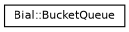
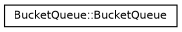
(65, 16) -> (91, 16)
